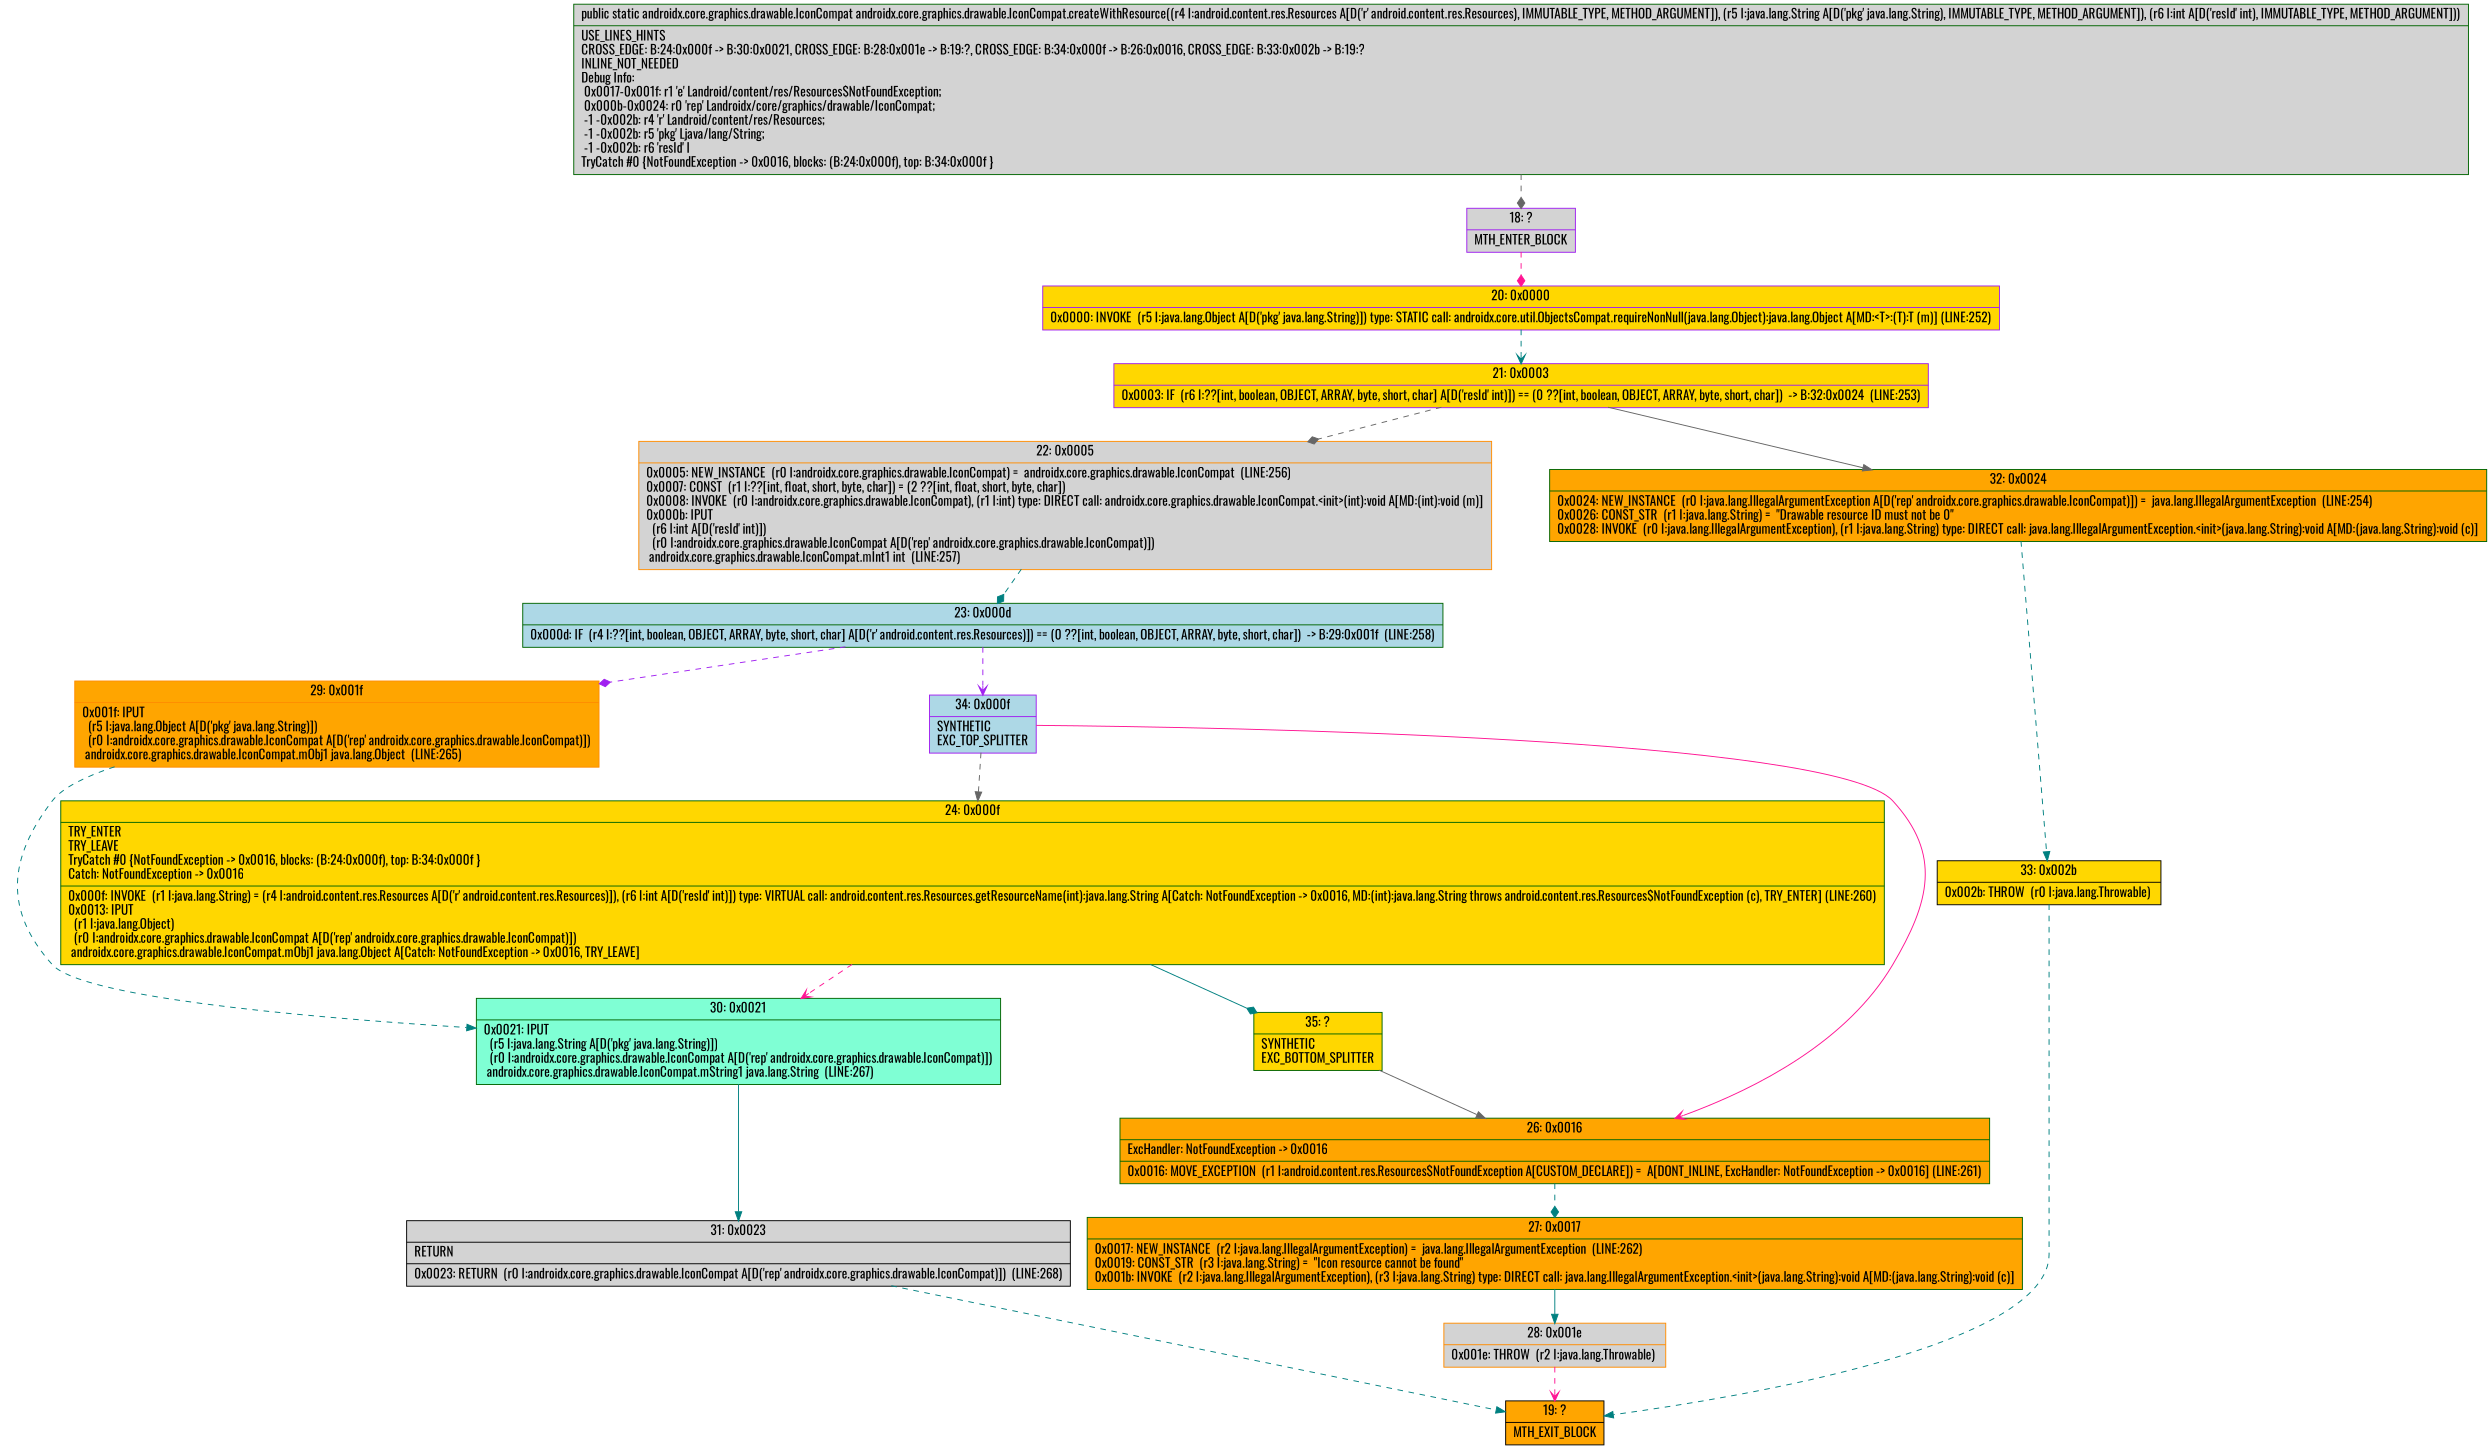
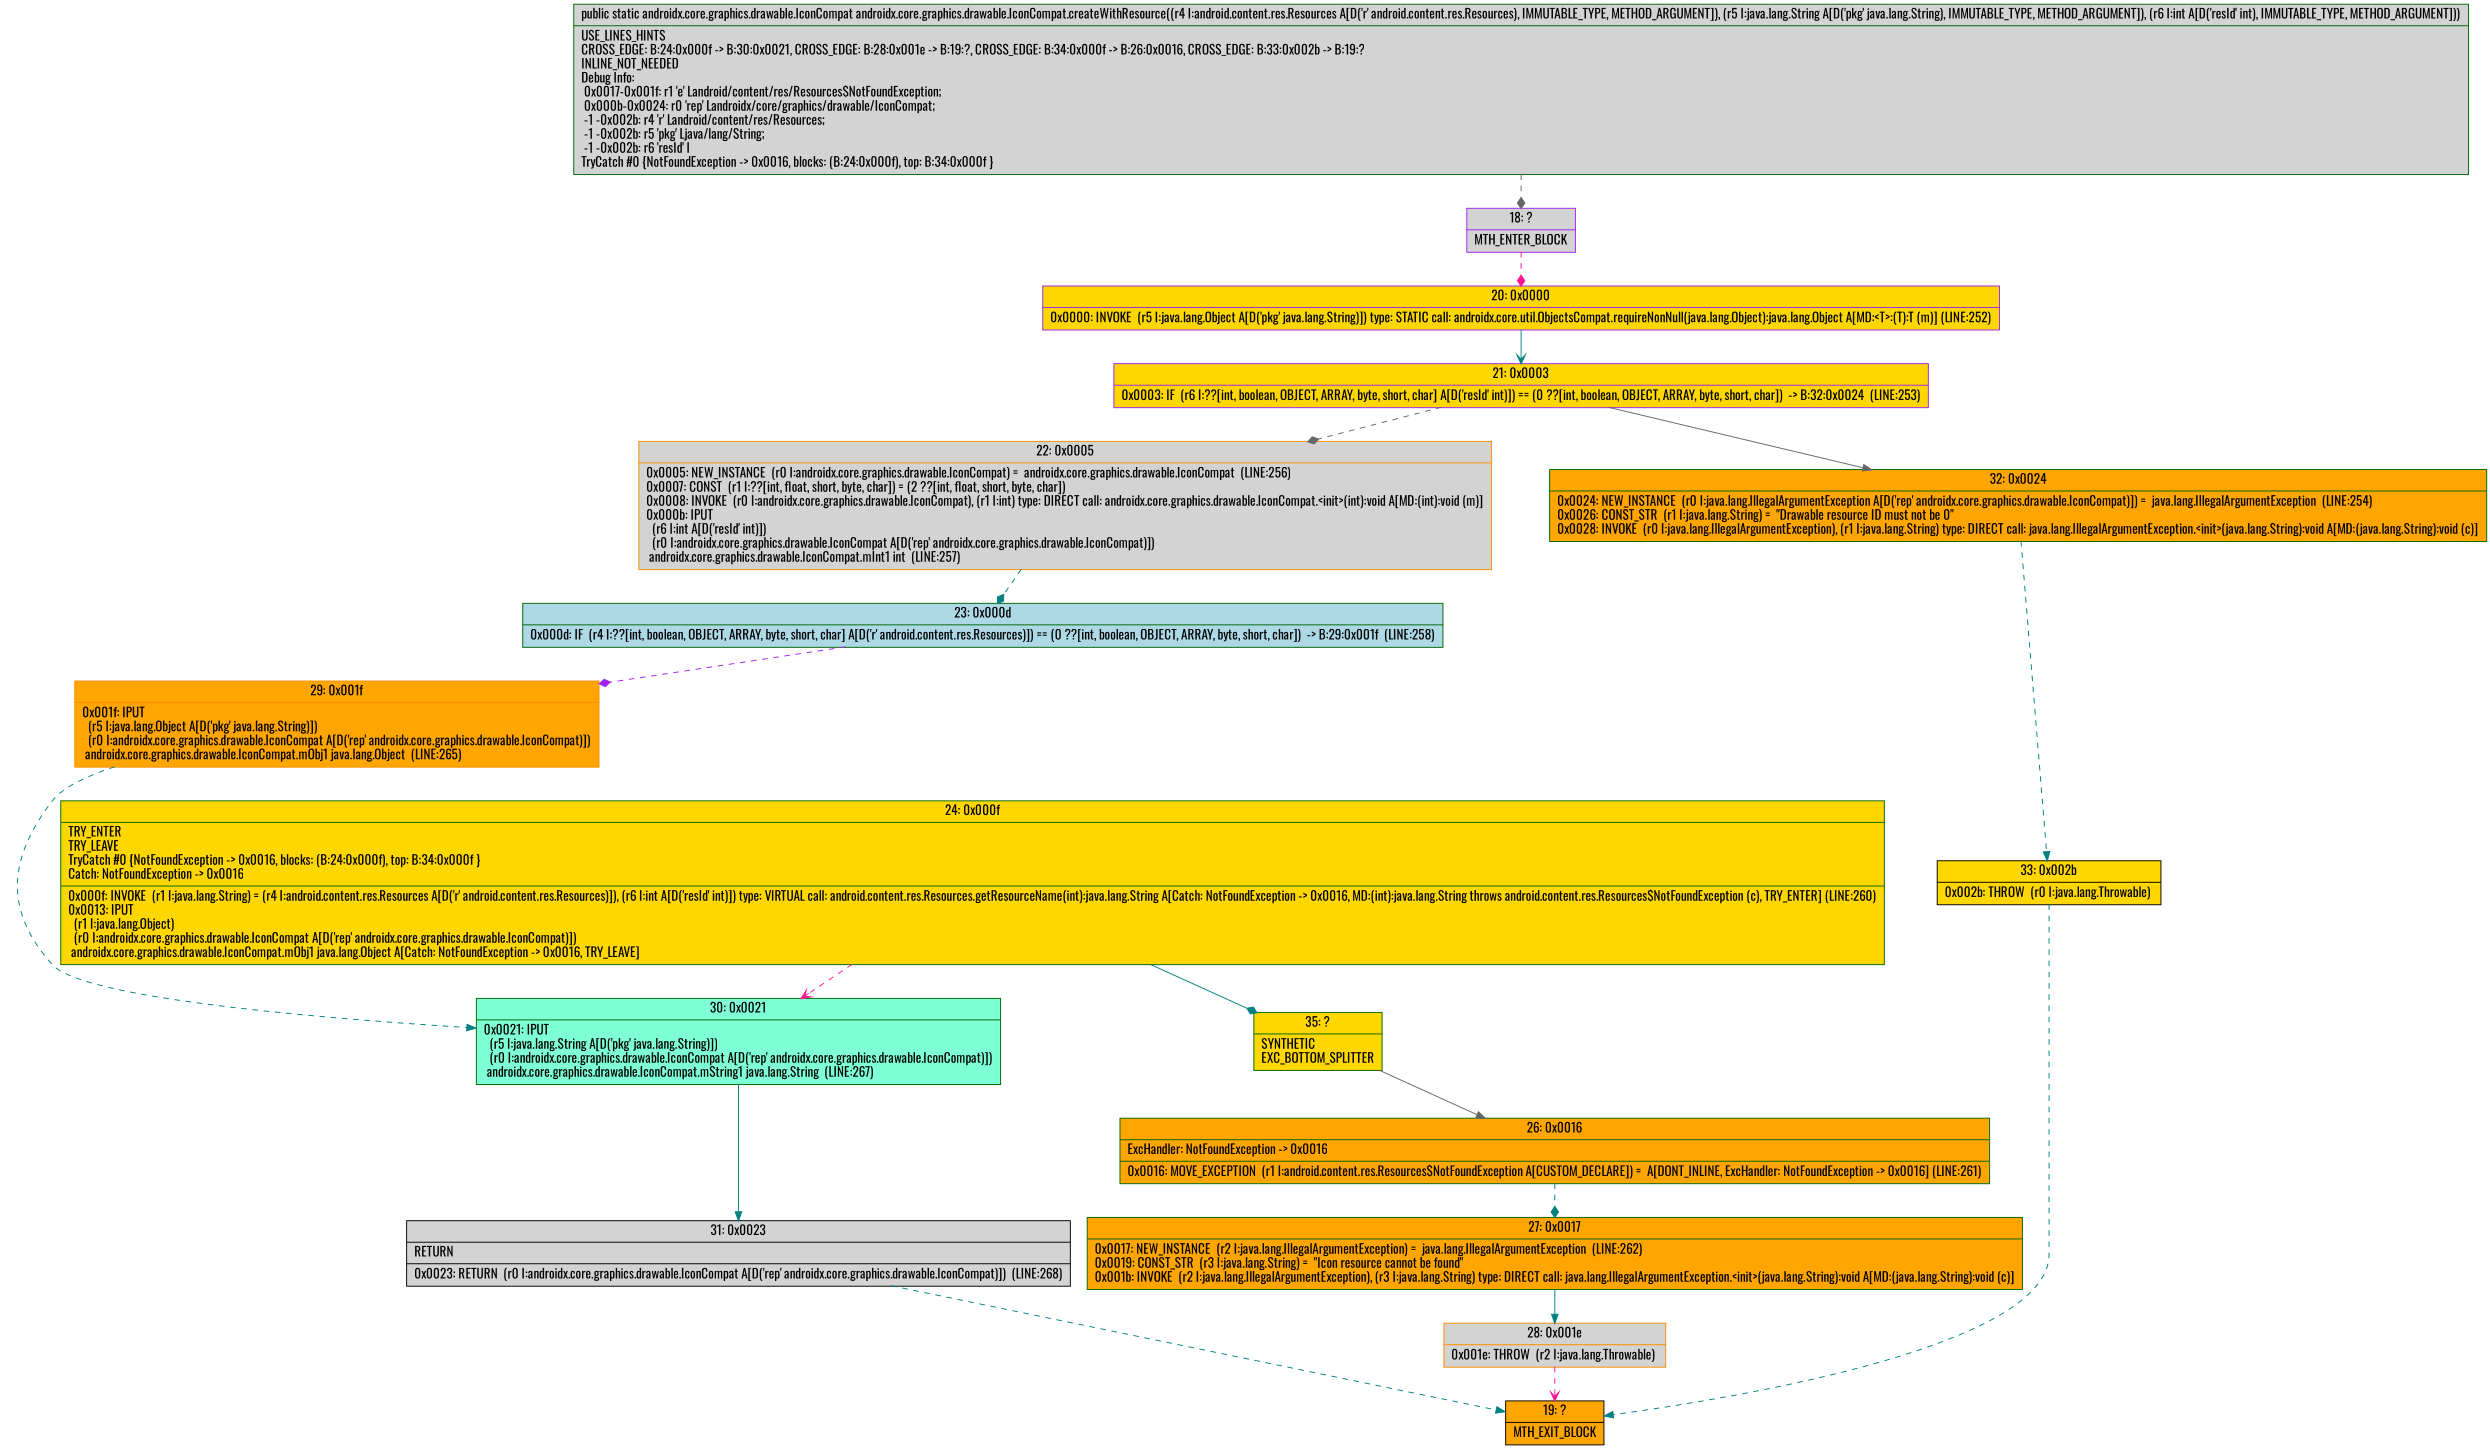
(1521, 342) -> (1521, 342)
(983, 724) -> none
